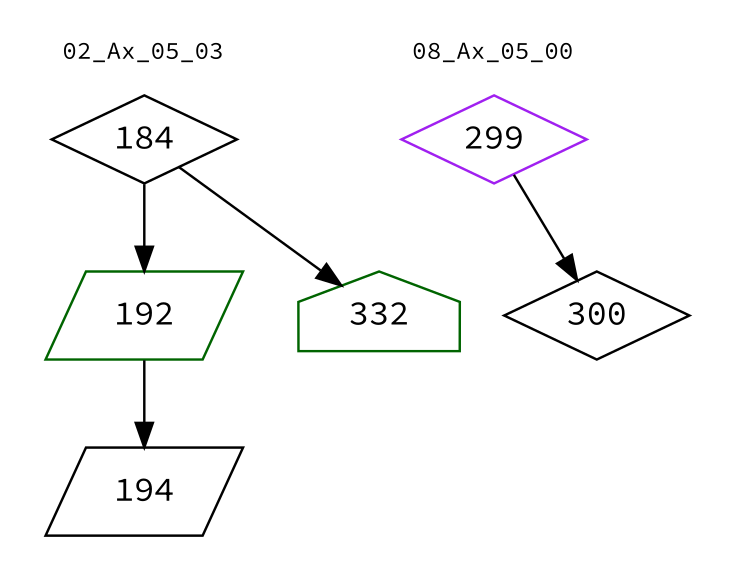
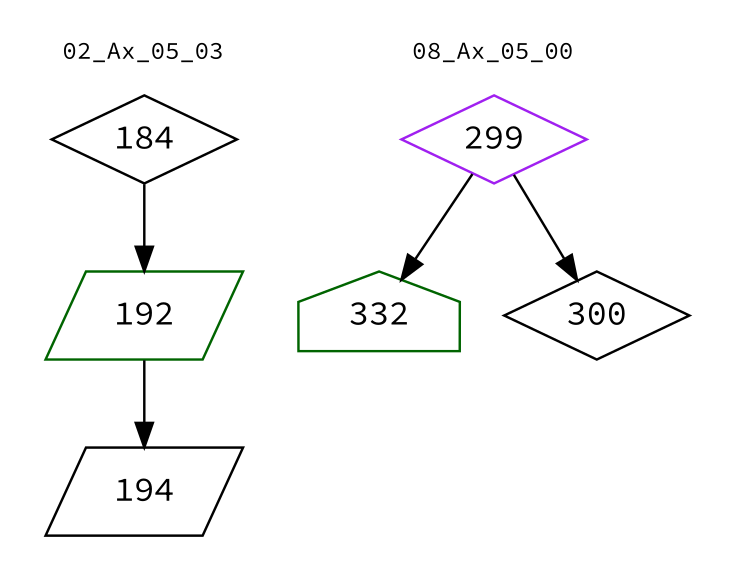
(243, 214) -> (444, 216)
